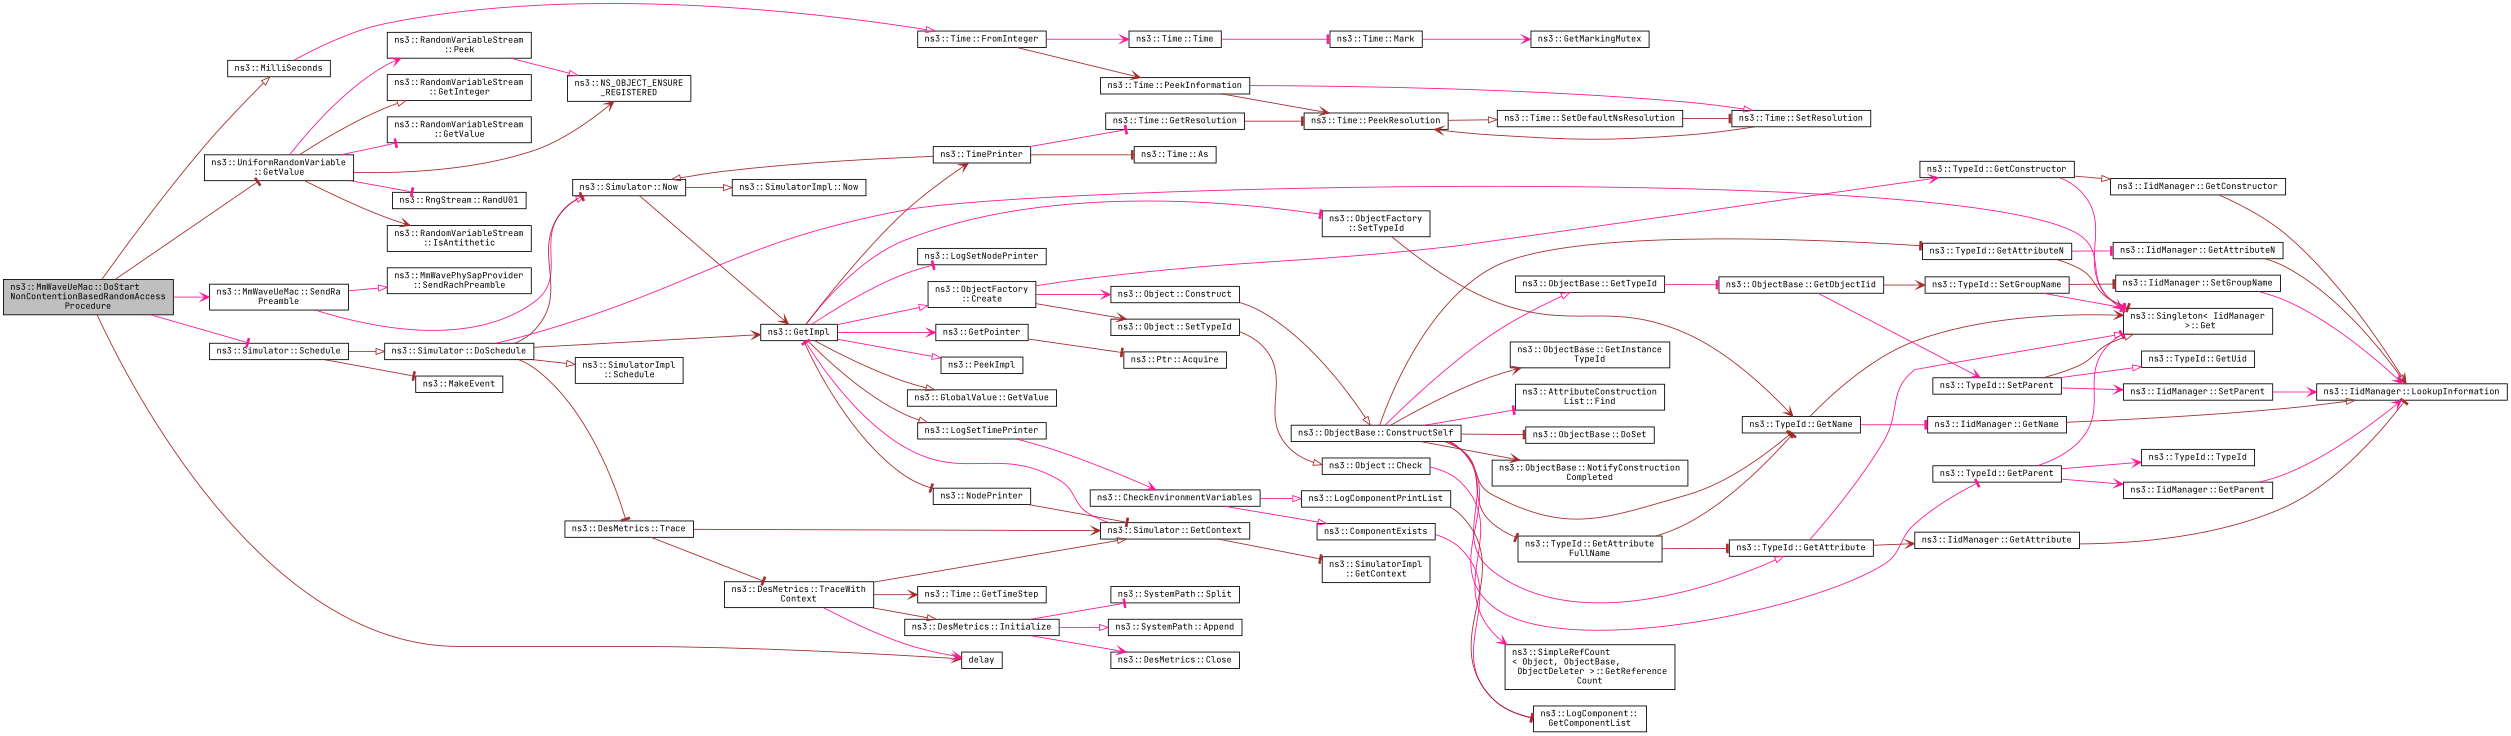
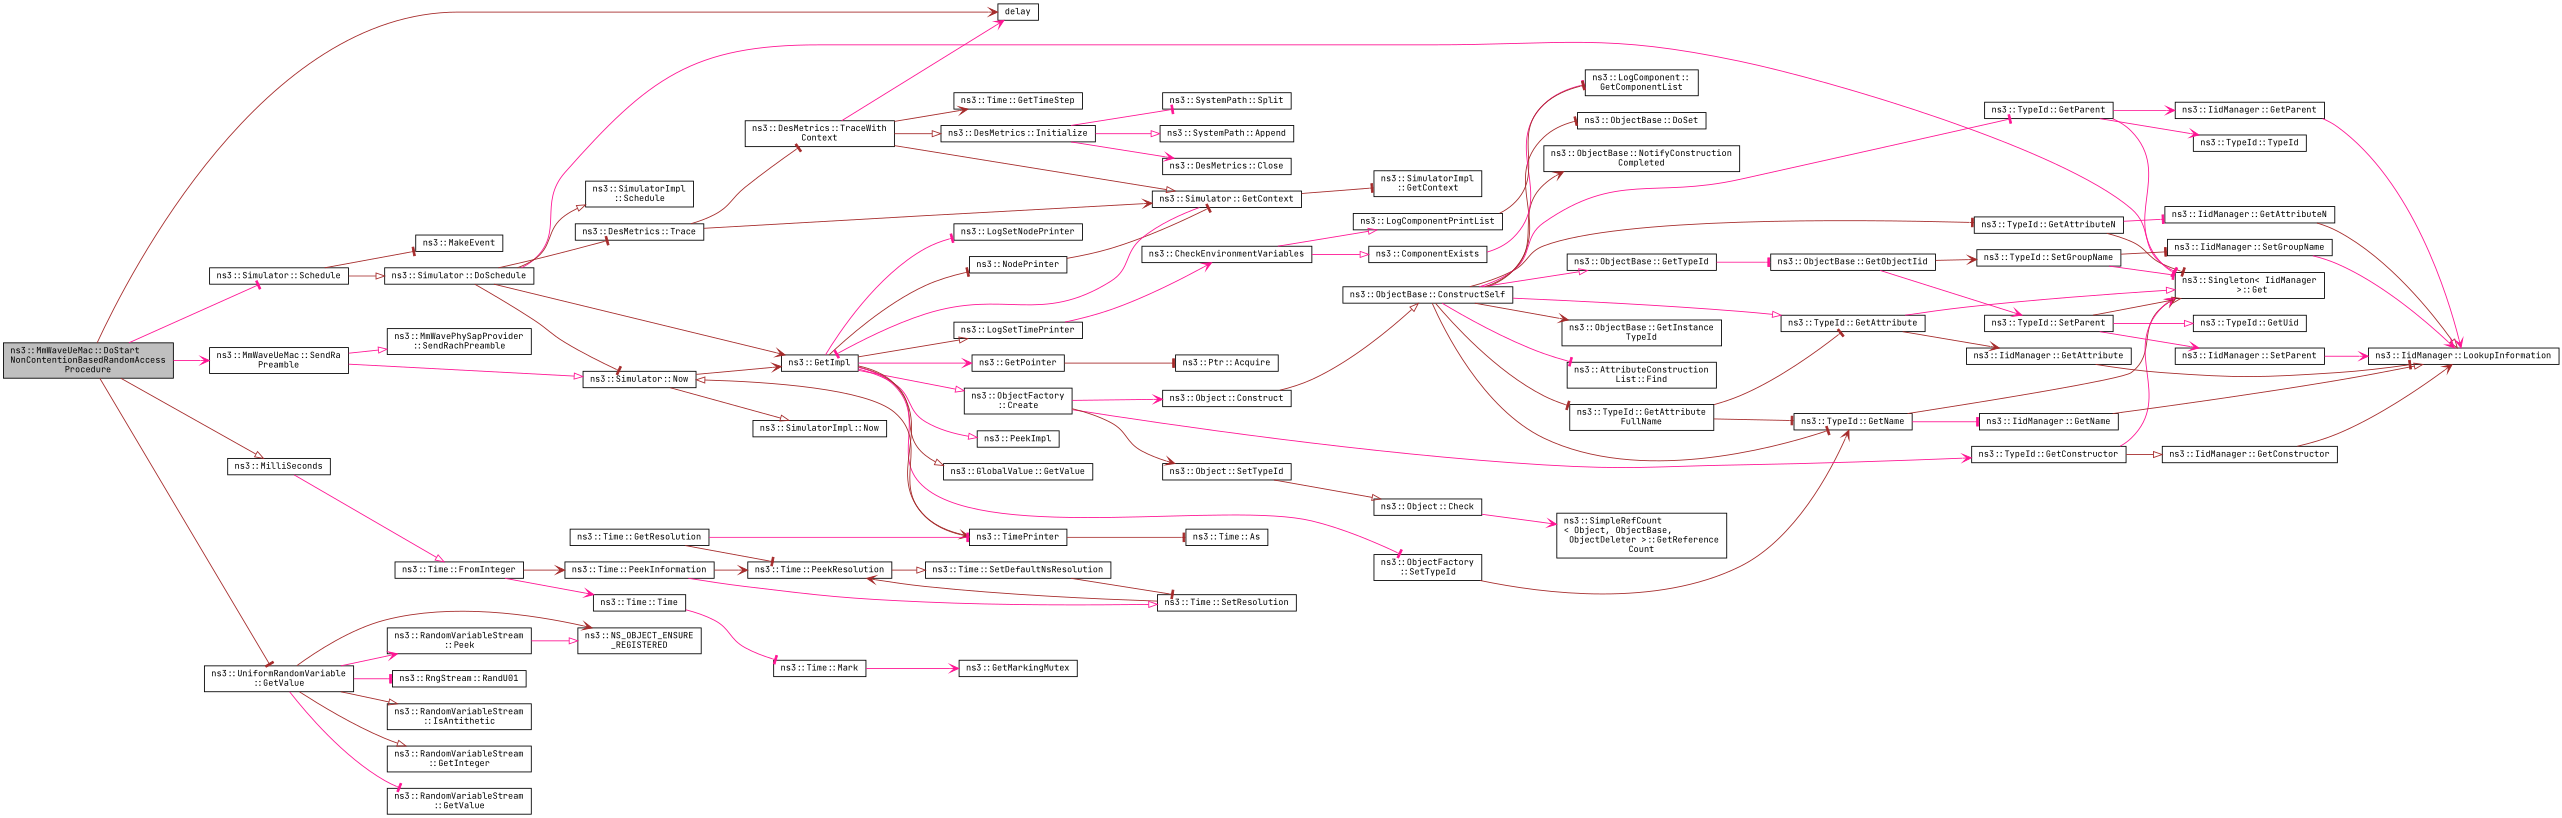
(1076, 138) -> (837, 537)
(352, 204) -> (365, 697)
